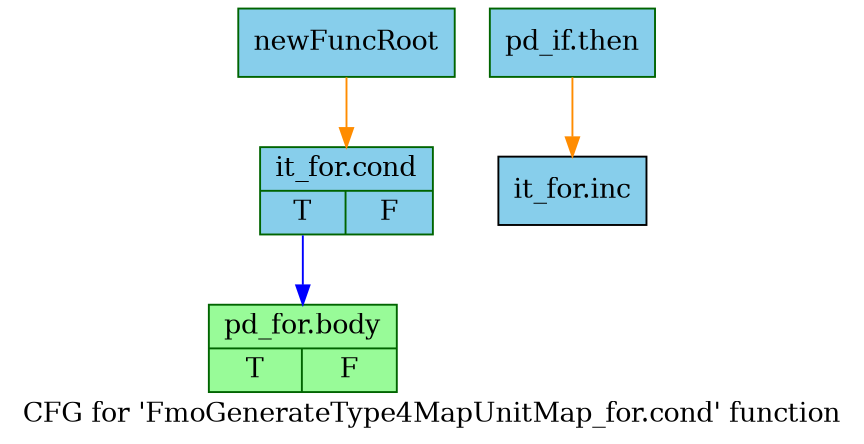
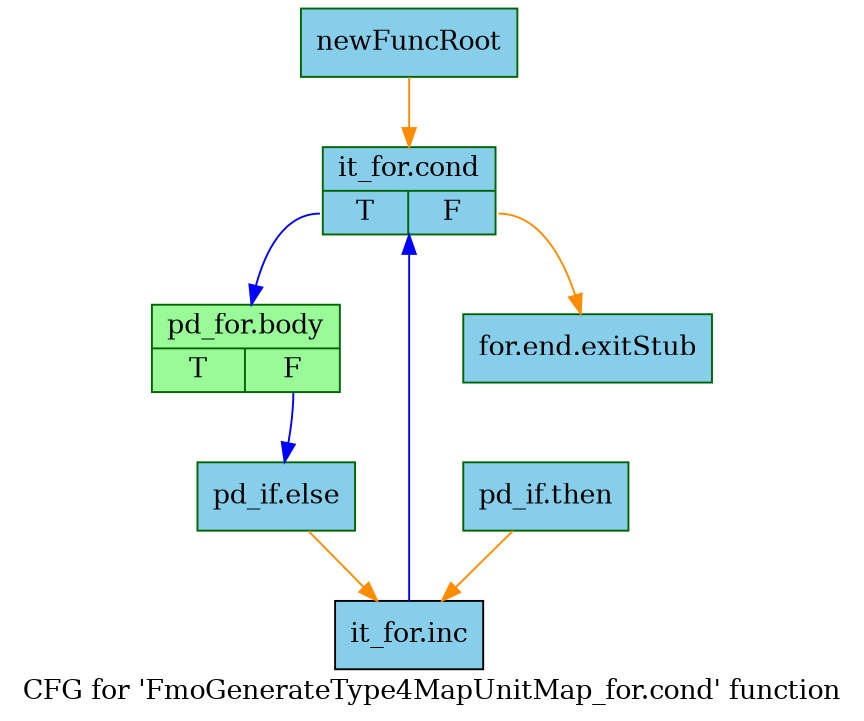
none -> (588, 348)
none -> (409, 428)
none -> (276, 496)
